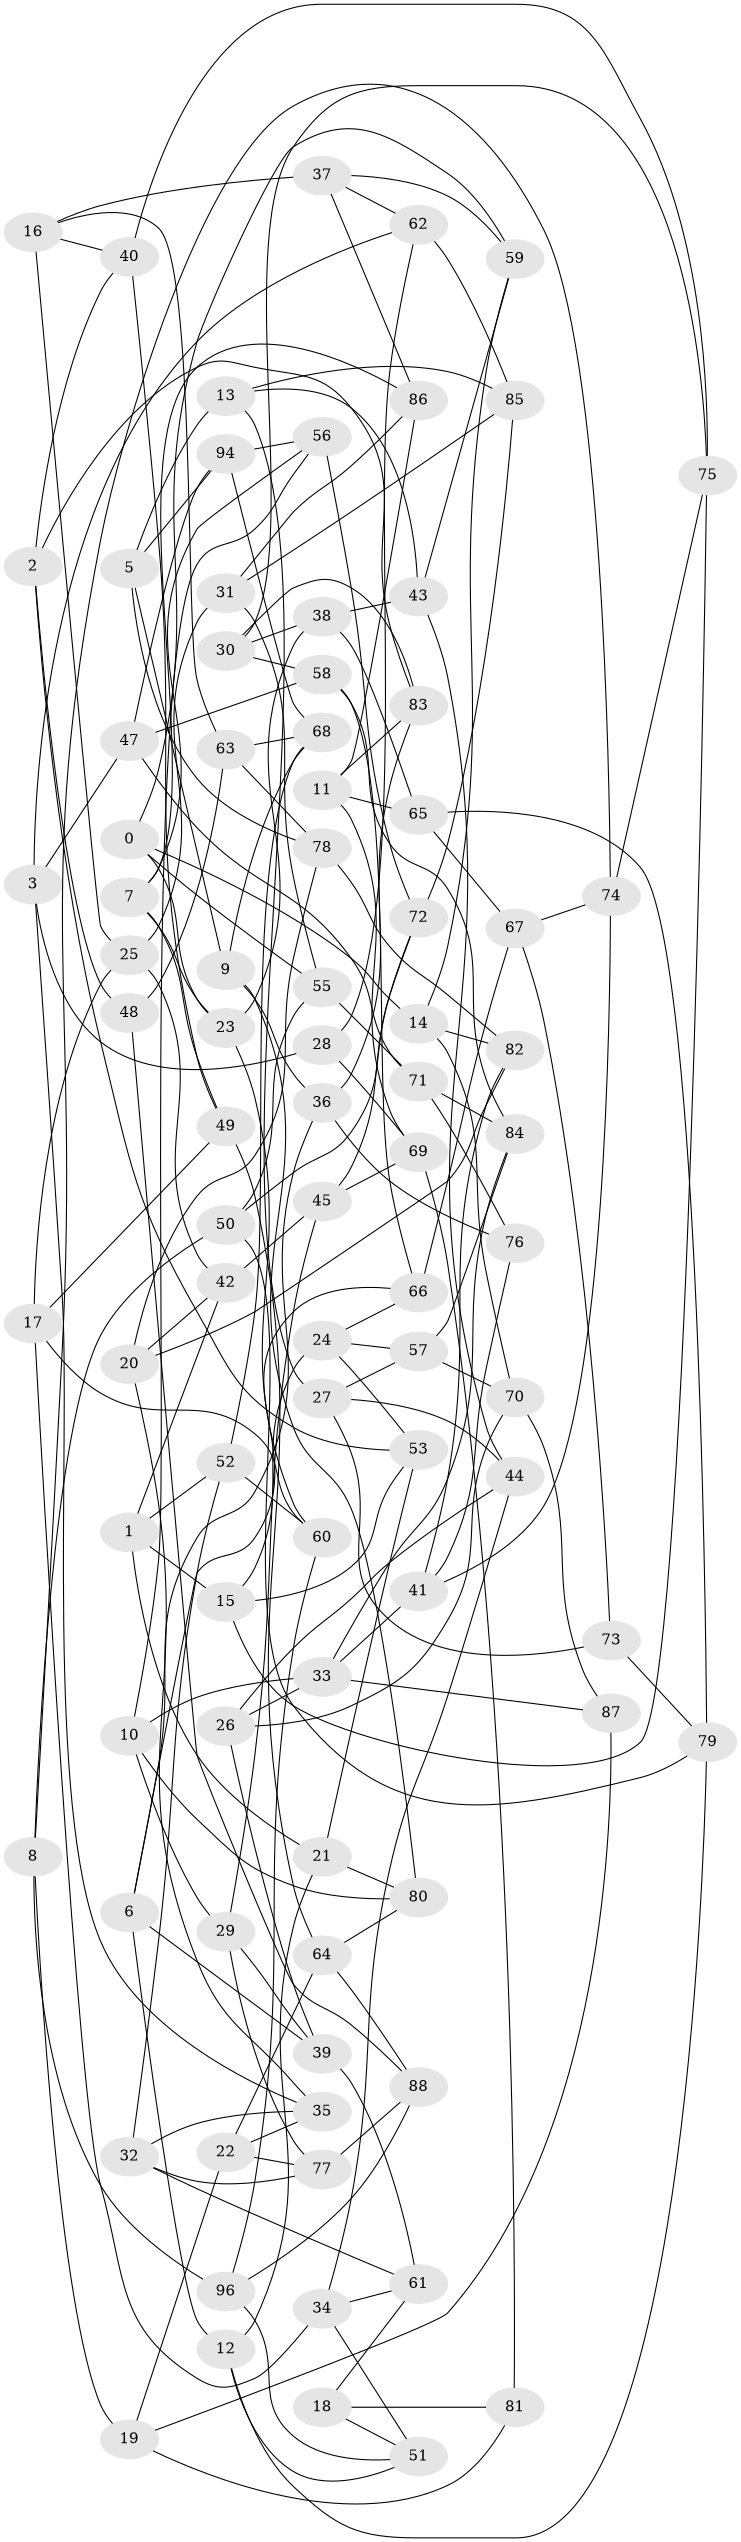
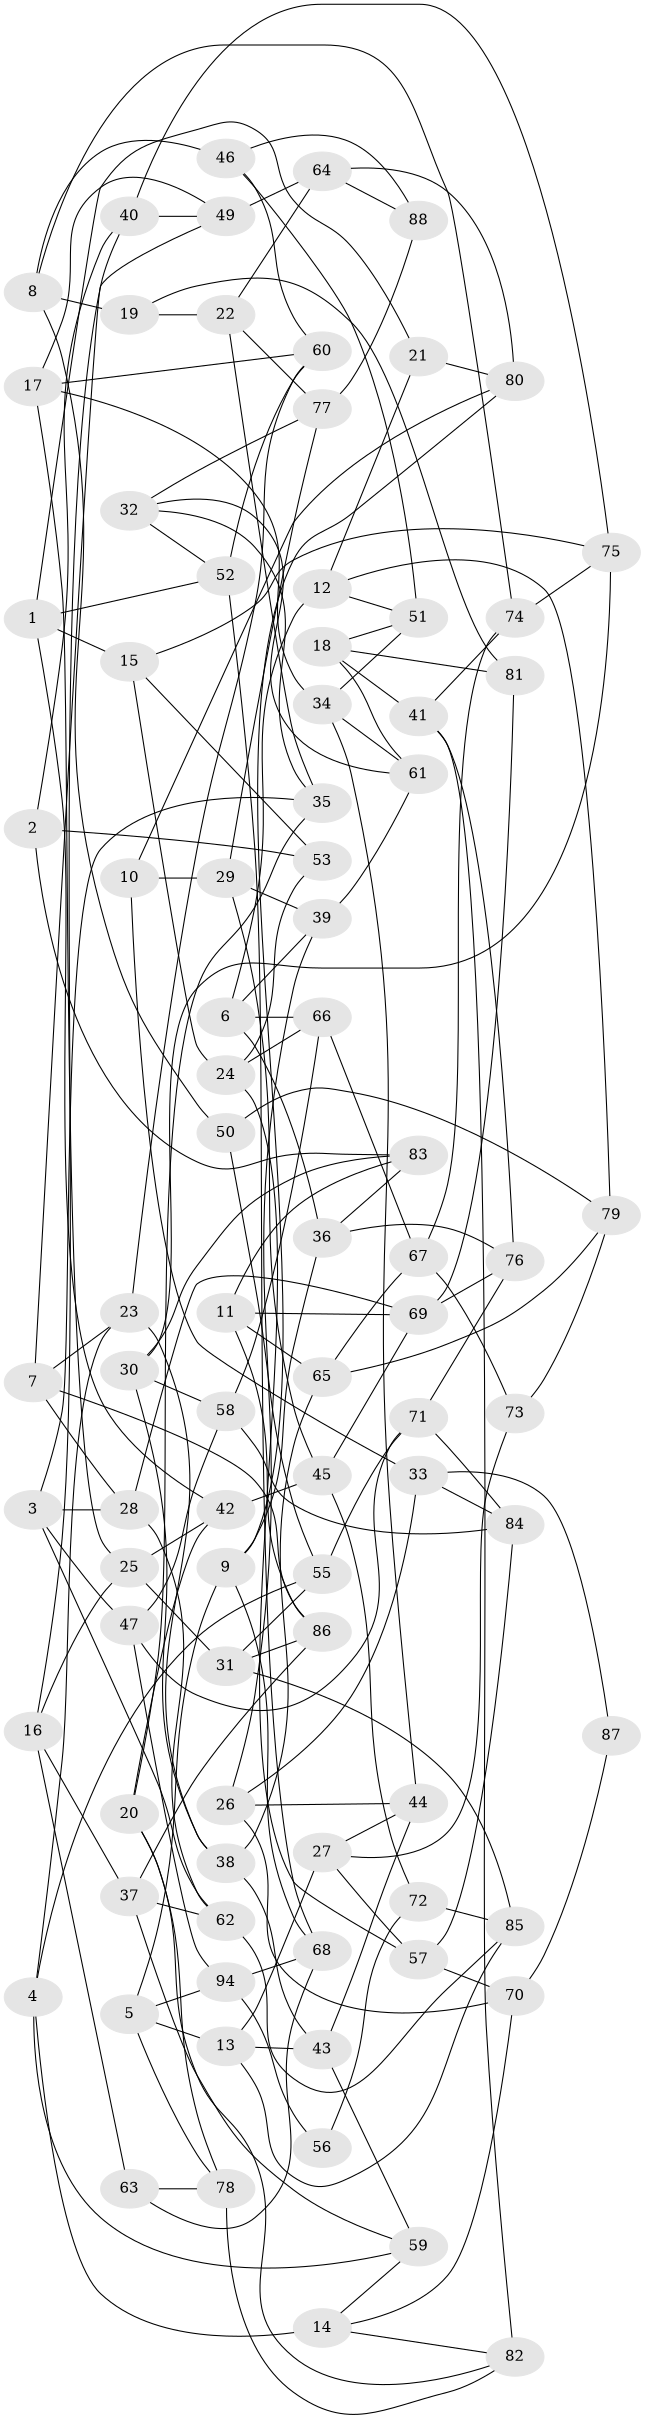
(202, 524) -> (93, 1466)
(130, 840) -> (33, 1997)
(130, 1013) -> none
(161, 1059) -> none
(362, 1115) -> none
none -> (467, 1288)
(364, 1640) -> (371, 682)
(369, 1653) -> none
(526, 2186) -> none
(226, 2292) -> (226, 158)
